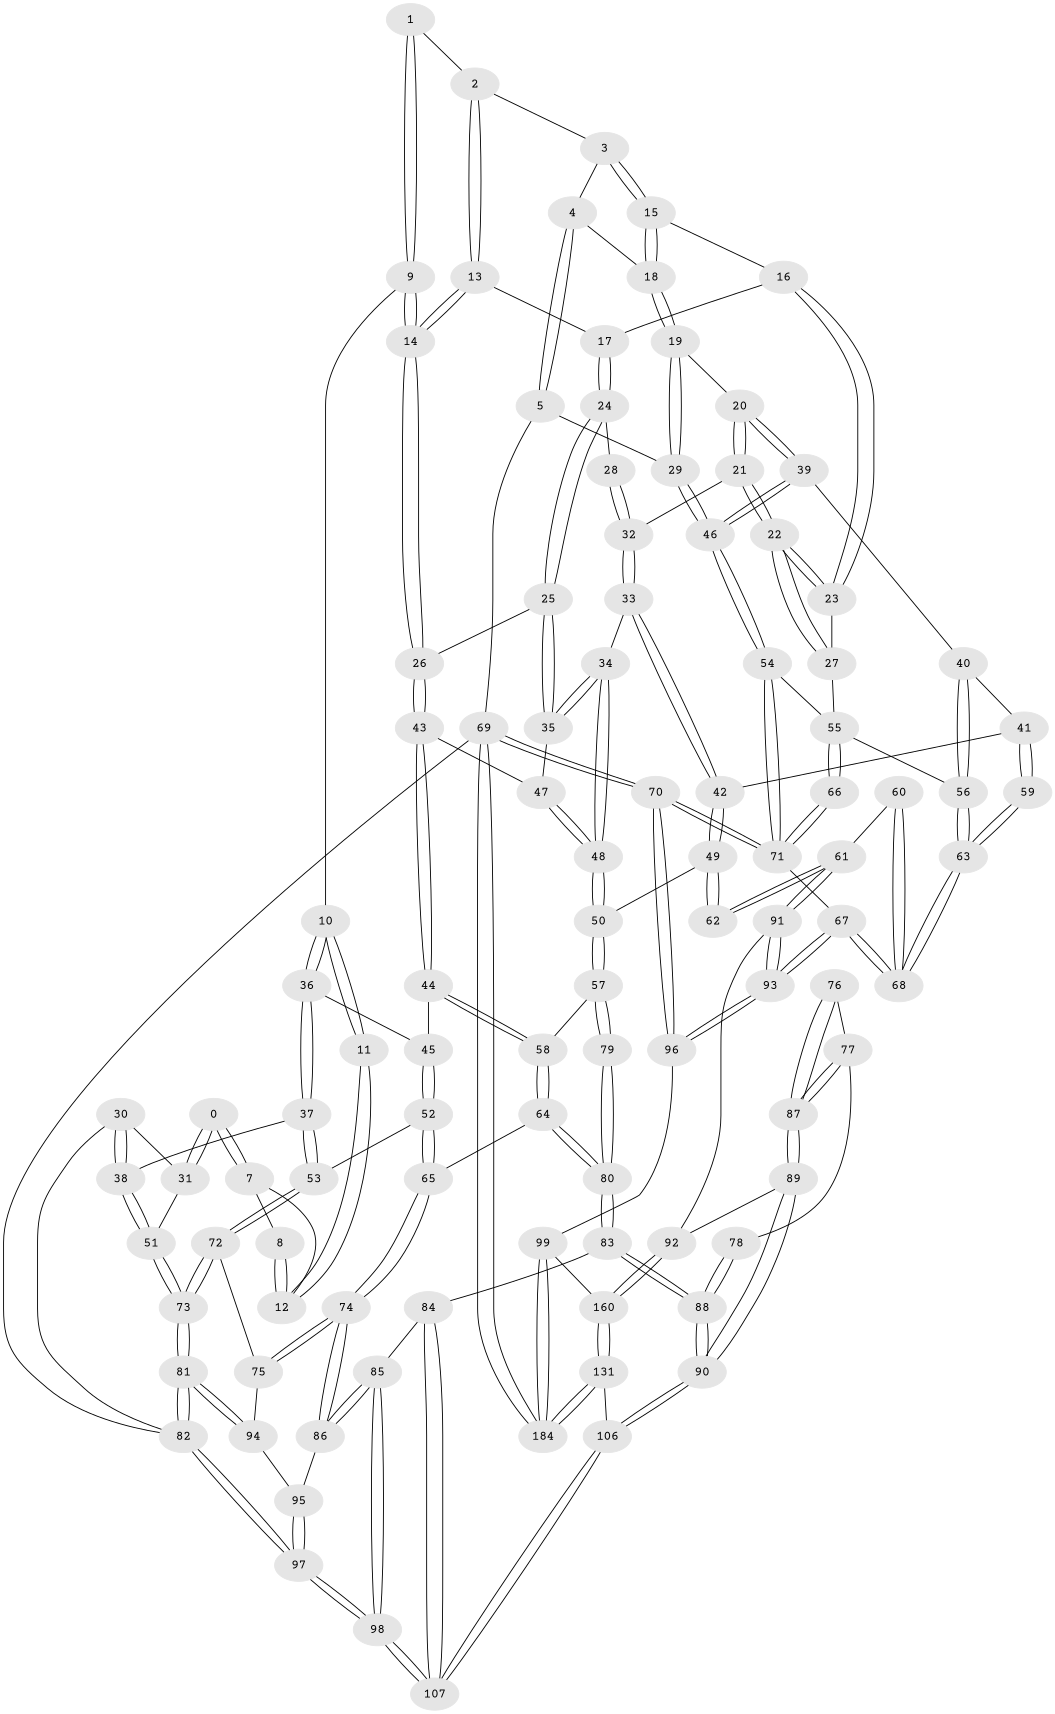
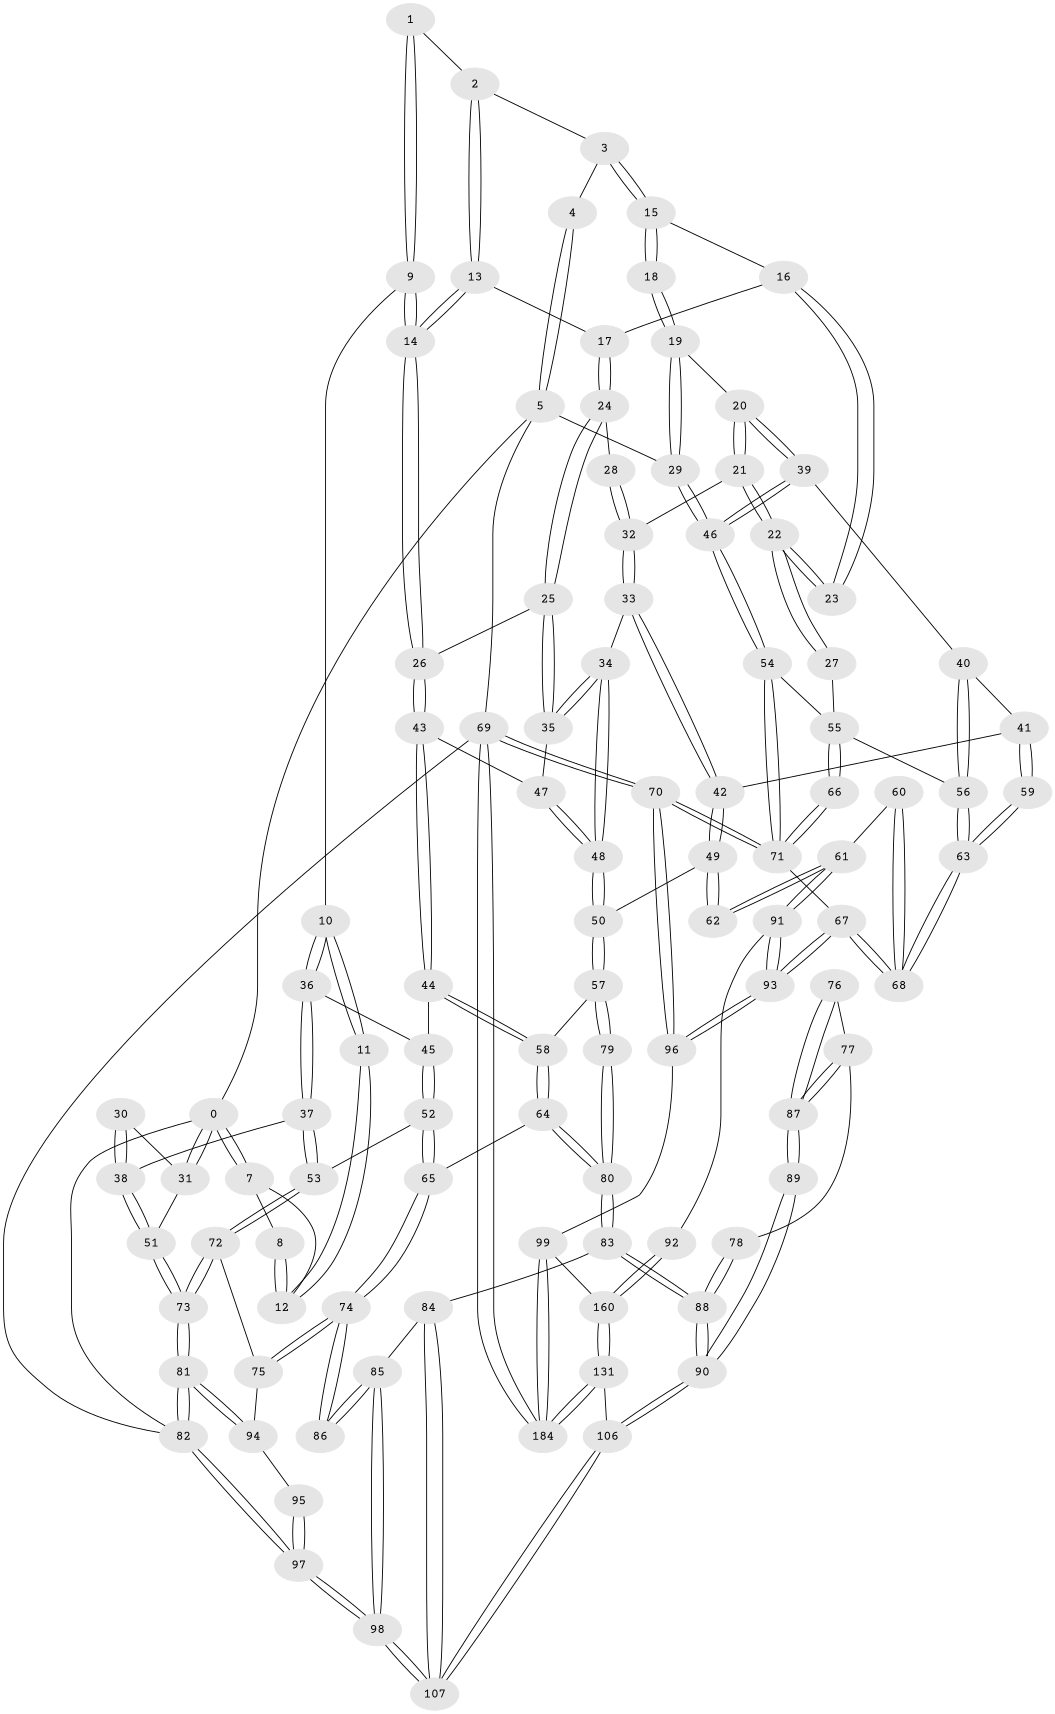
(612, 245) -> none
(832, 632) -> none
none -> (304, 729)
(733, 1211) -> none
(38, 1298) -> (72, 1256)
(309, 1469) -> none
